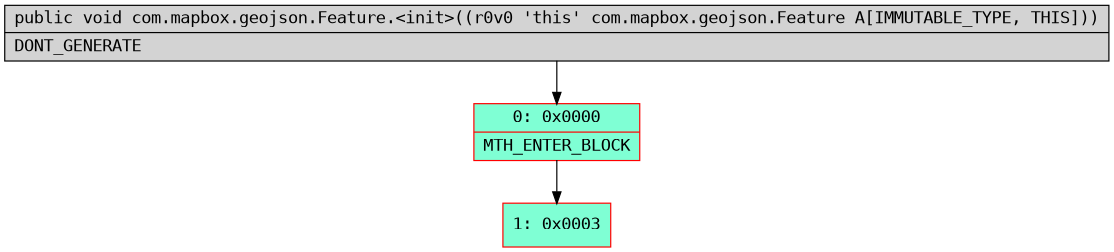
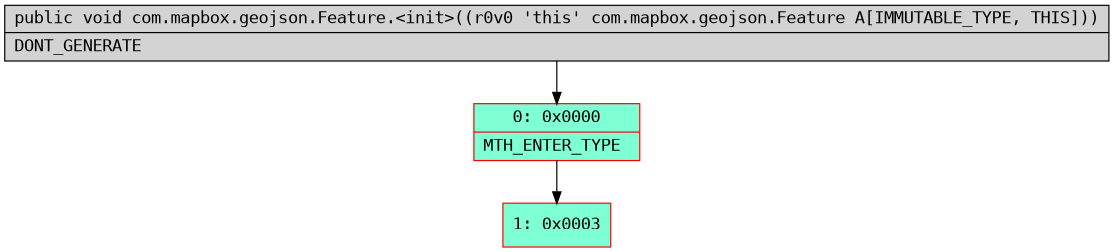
(557, 146) -> (552, 146)
